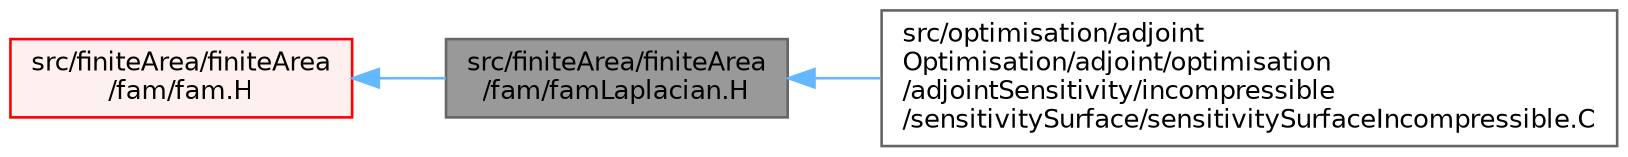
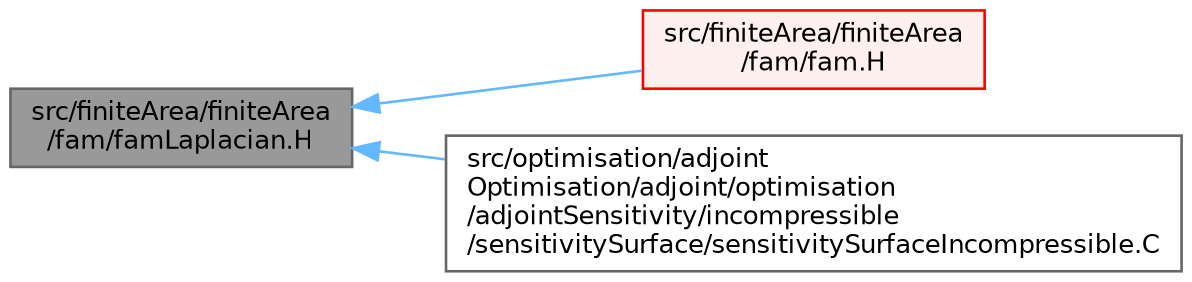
(412, 78) -> (511, 87)
